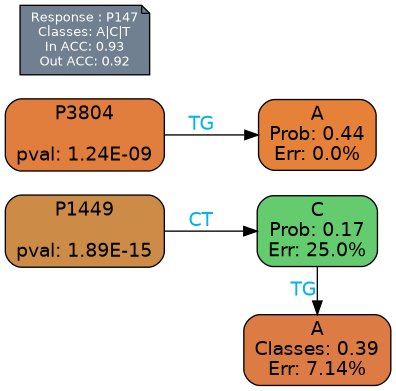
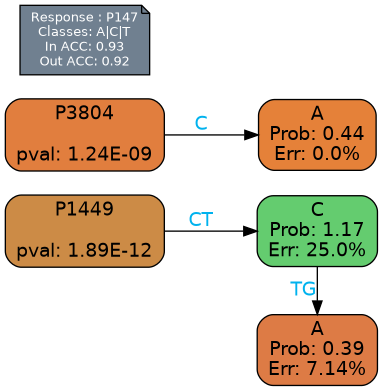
(201, 125) -> (201, 125)
(85, 231) -> (85, 231)
(317, 231) -> (317, 231)
(317, 350) -> (317, 350)
